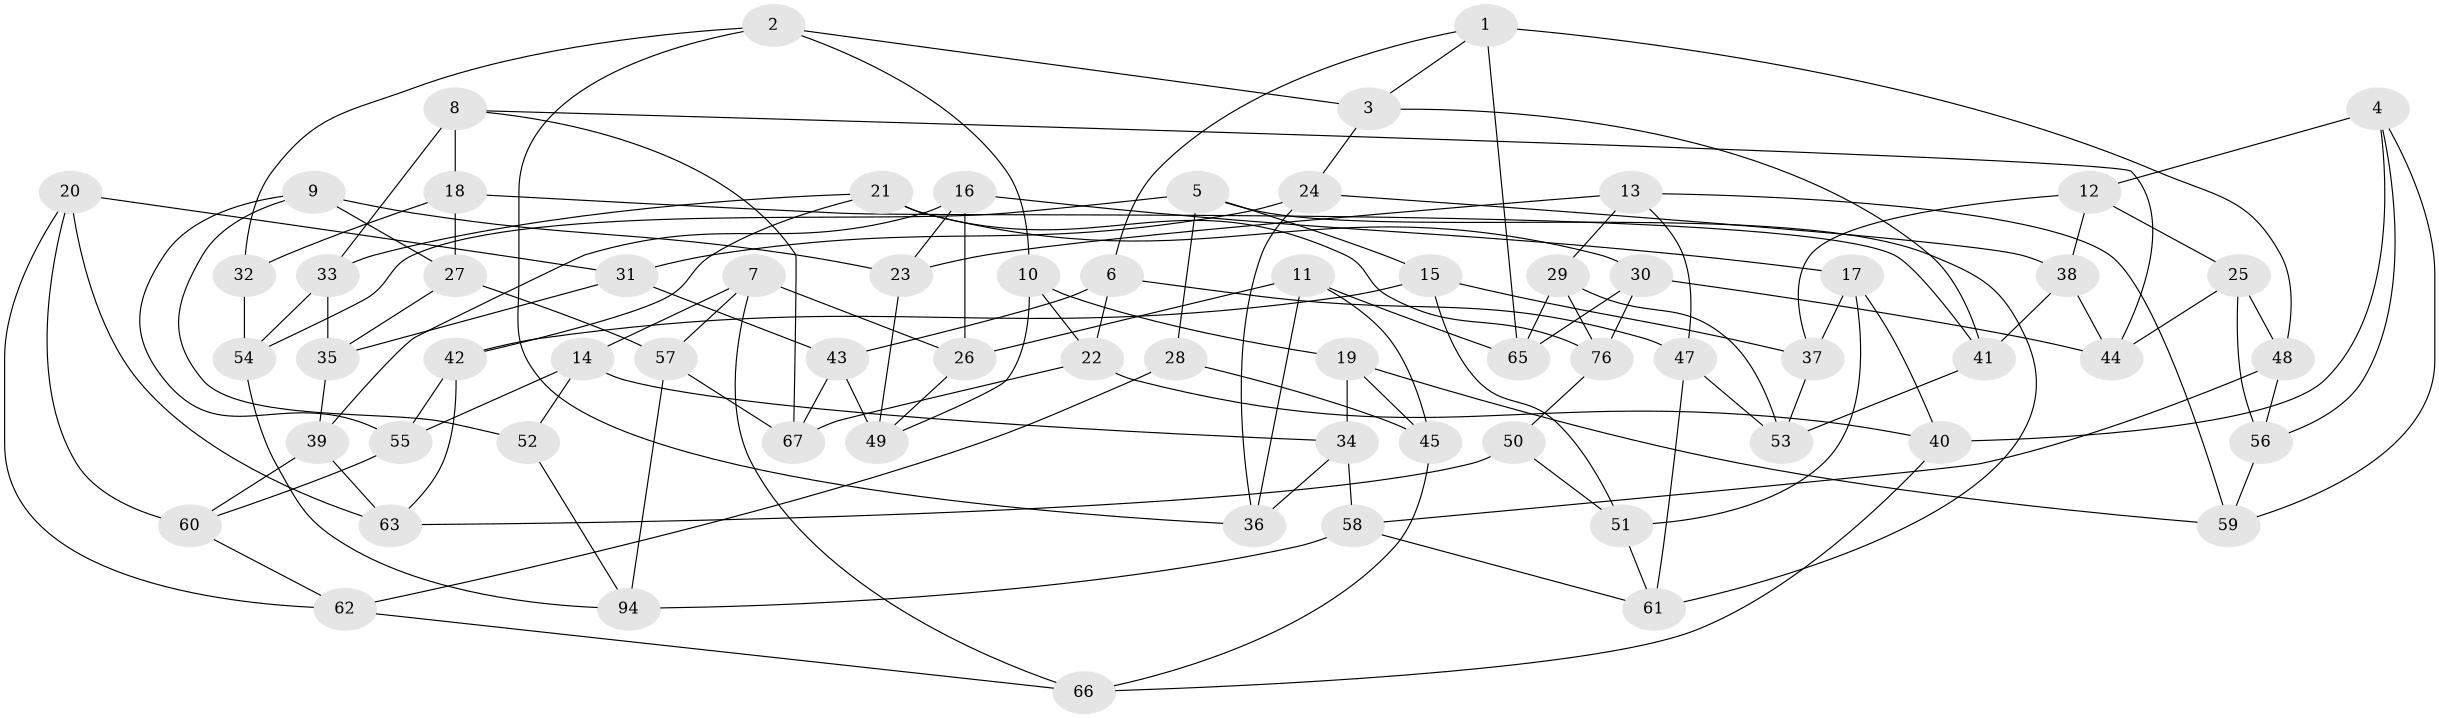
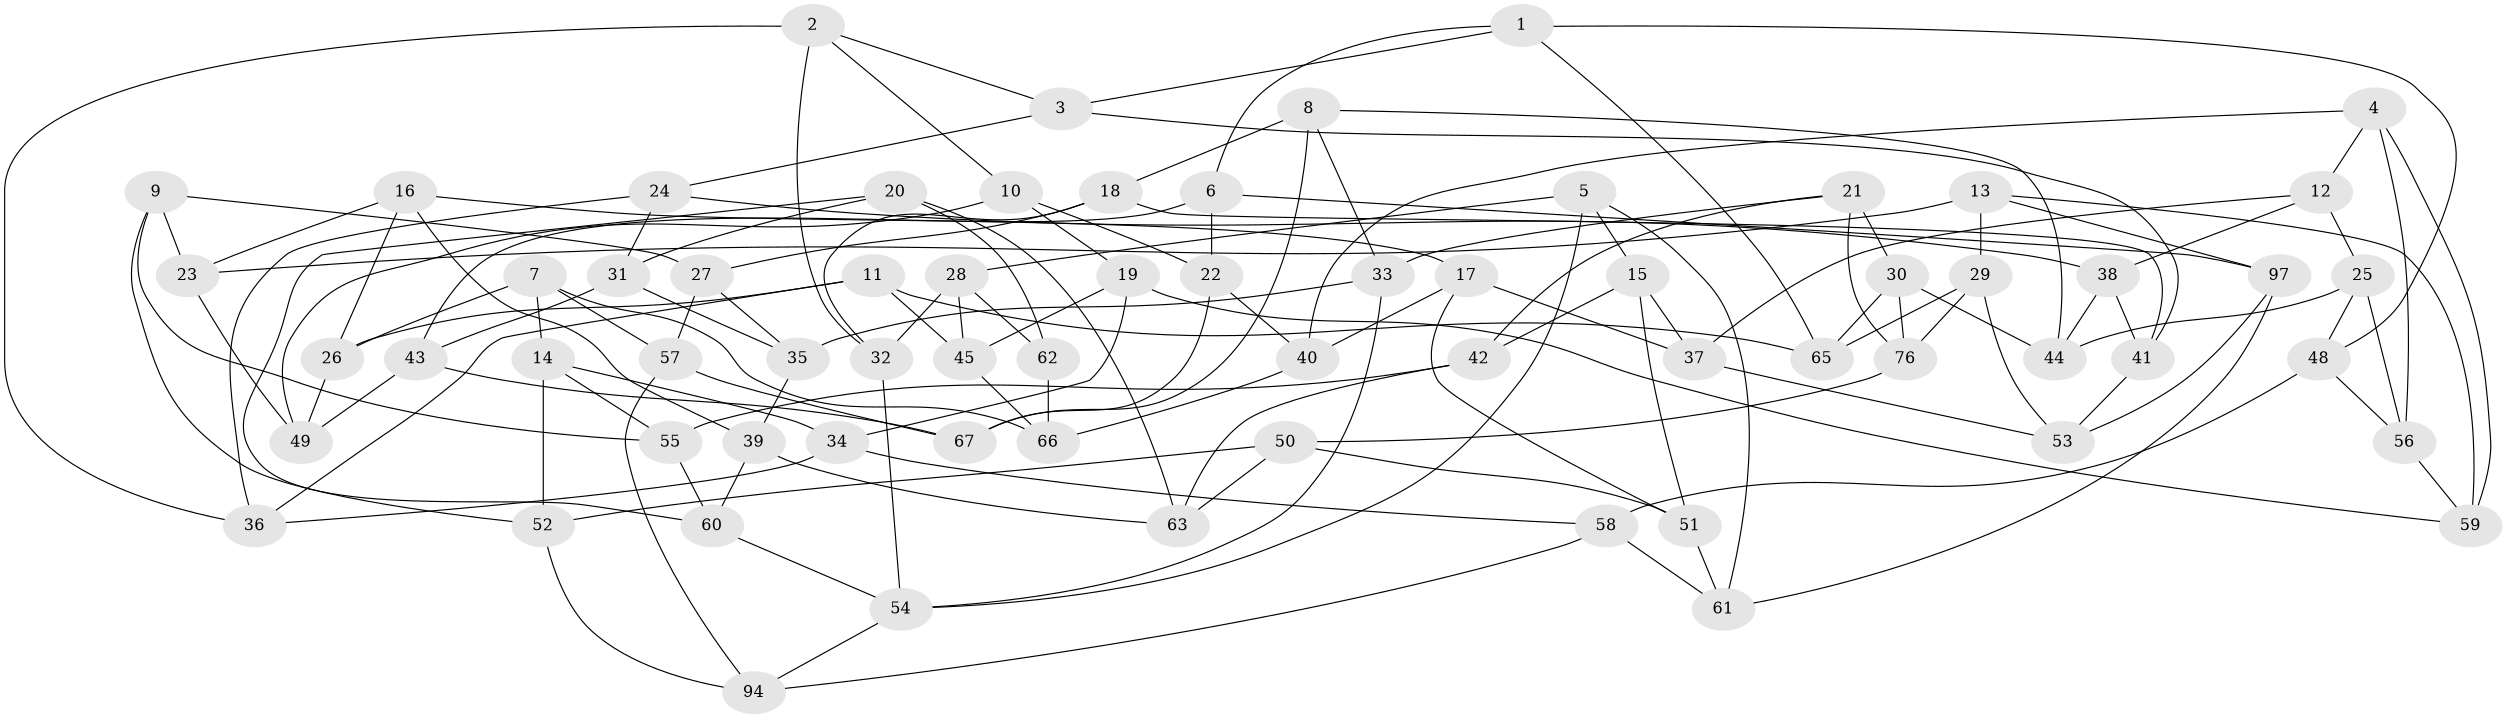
none -> (925, 312)
(1685, 359) -> (2280, 276)
none -> (914, 479)
(267, 568) -> (807, 568)
